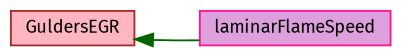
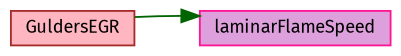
(176, 40) -> (158, 16)
